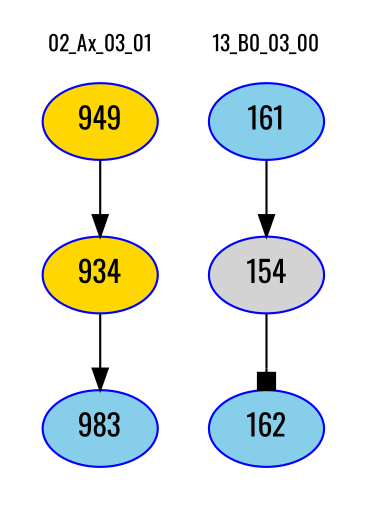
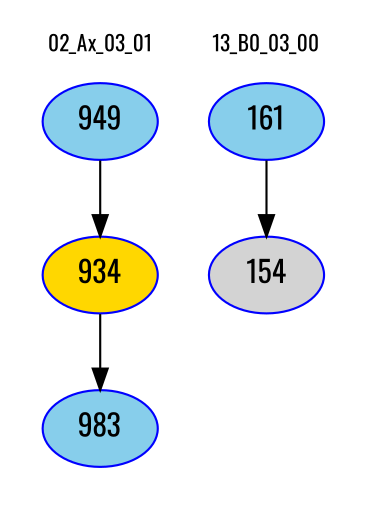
(100, 122) -> (100, 122)
(266, 429) -> none
